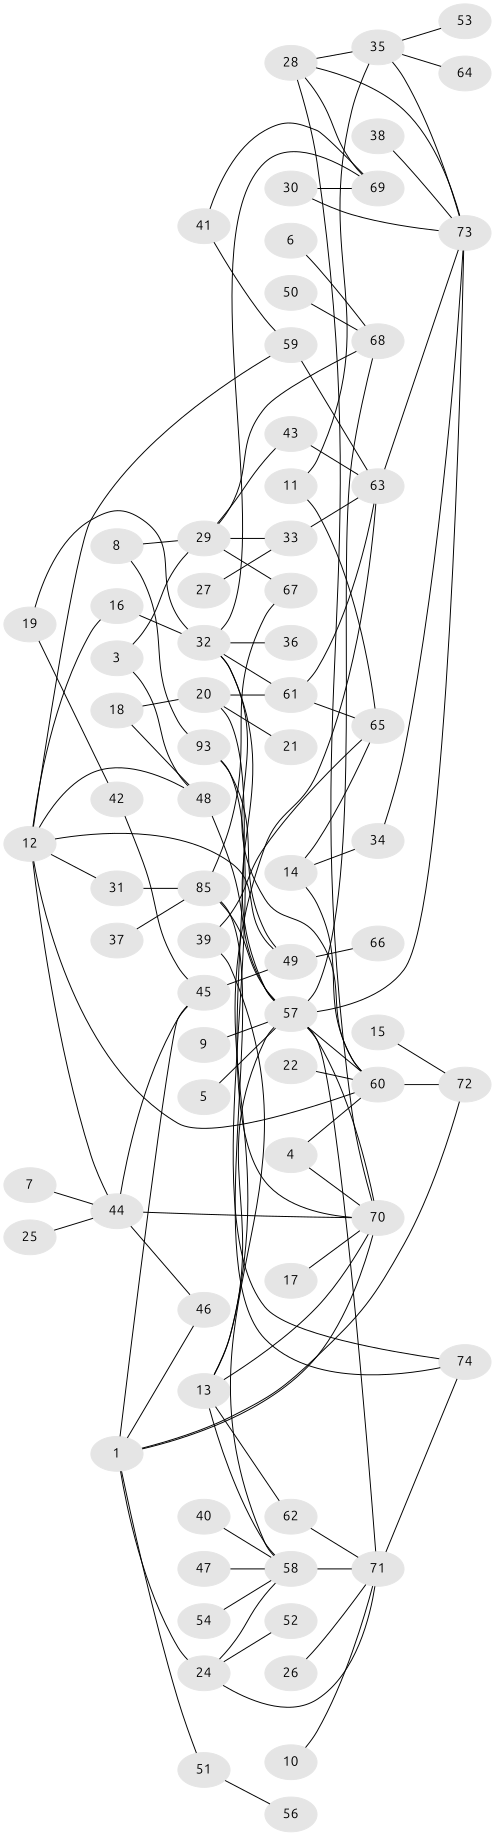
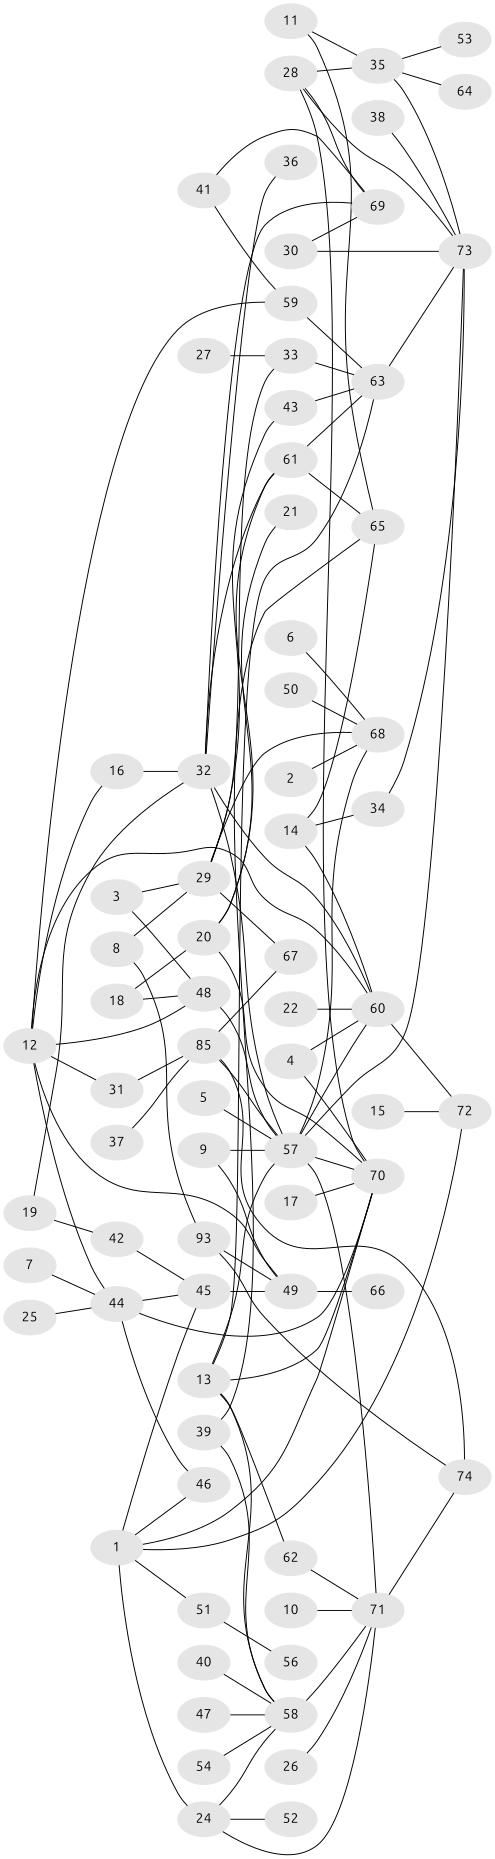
none -> (291, 779)
none -> (243, 1209)
